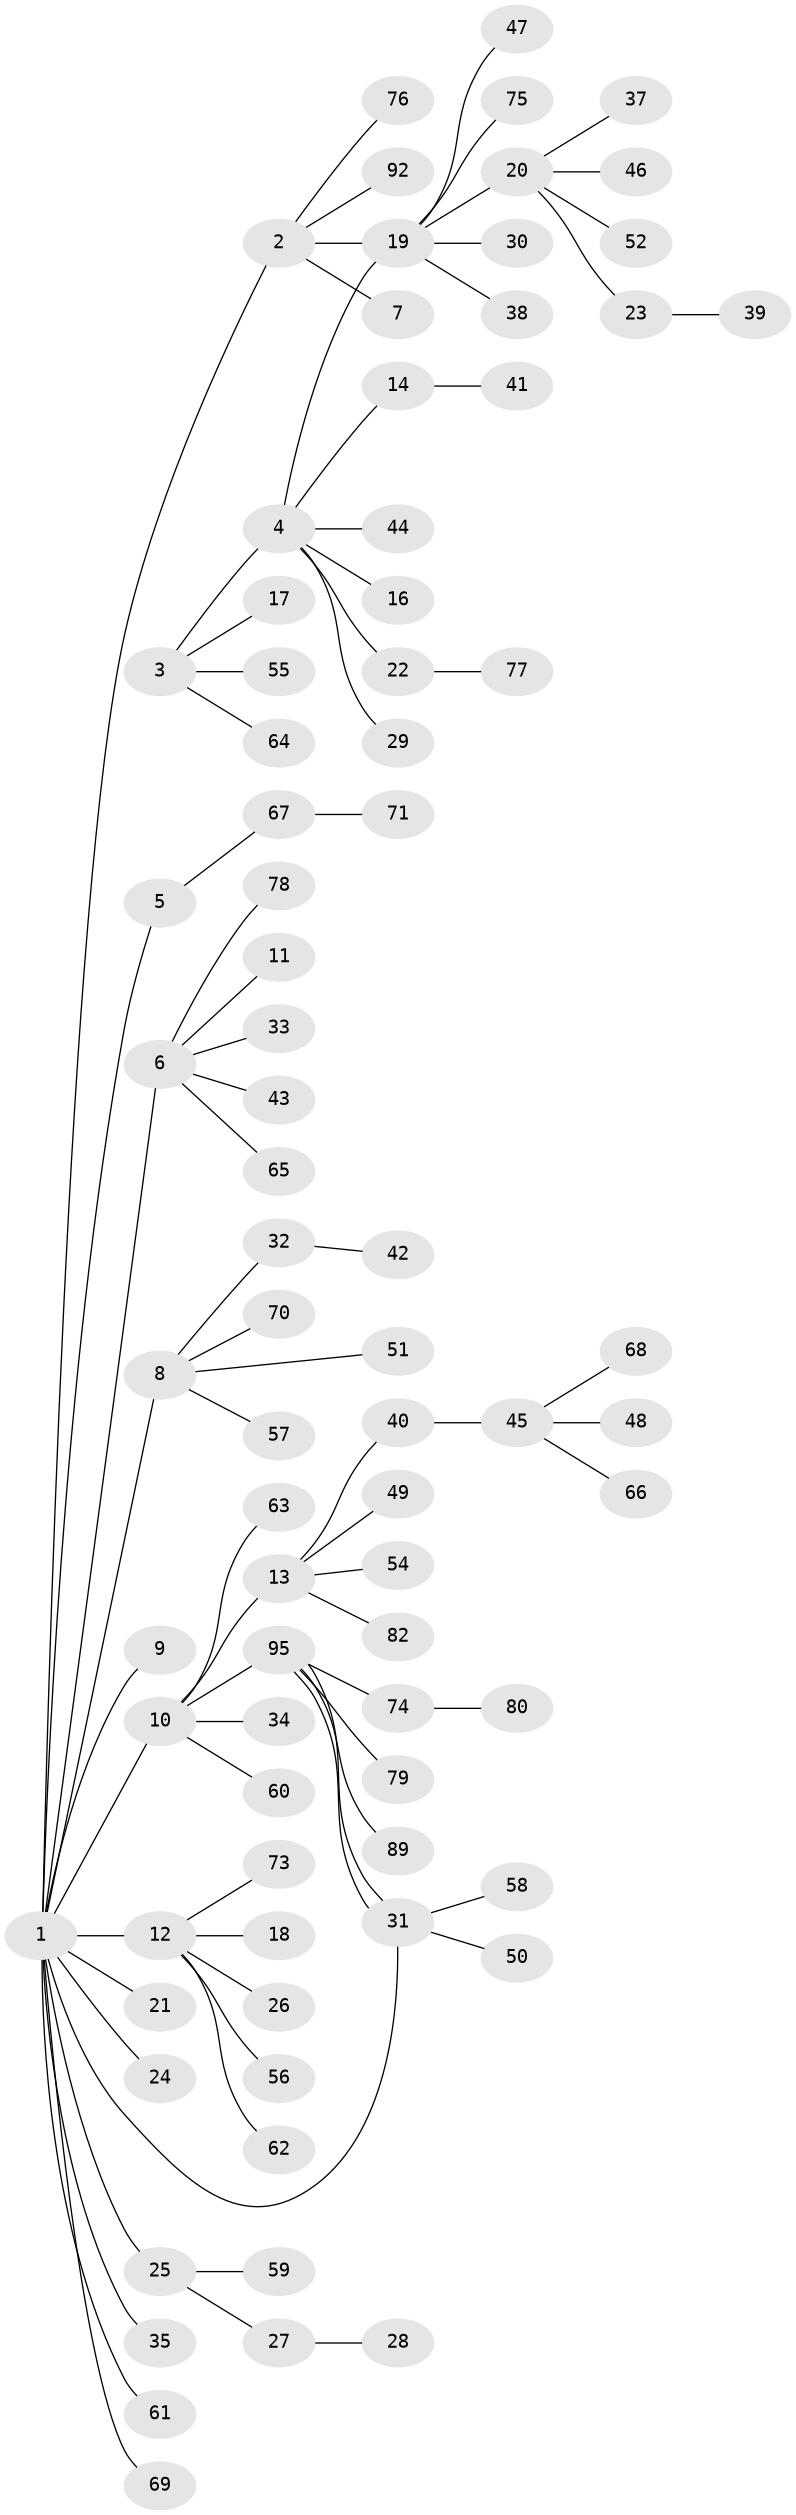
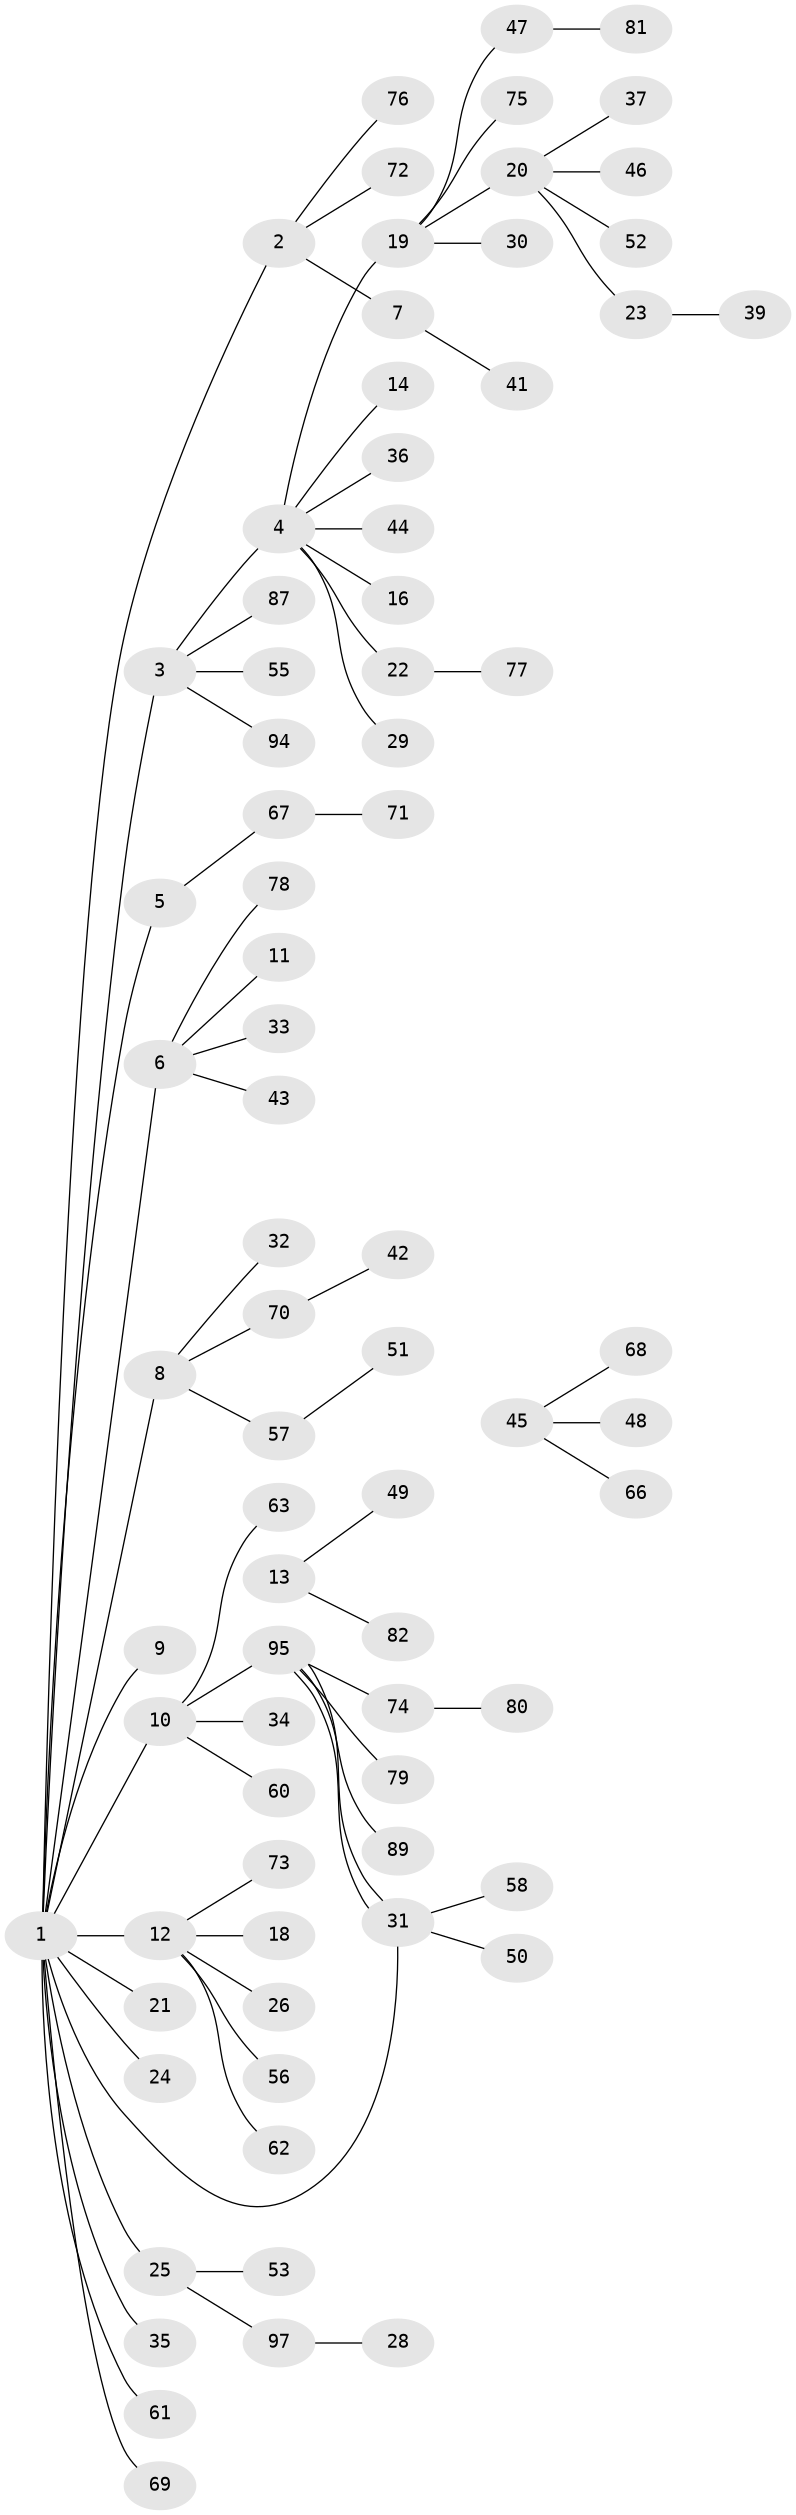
none -> (636, 29)
(398, 172) -> (398, 172)
(339, 243) -> none
(517, 315) -> none
(458, 386) -> (458, 350)
none -> (398, 457)
(279, 600) -> (279, 600)
(279, 743) -> (279, 743)
(279, 1171) -> none
none -> (88, 1211)
(339, 1249) -> (338, 1285)
(279, 1363) -> (339, 1394)
(398, 1423) -> none
(398, 1566) -> none
(221, 1647) -> none
(279, 2272) -> (279, 2272)
(279, 2343) -> (279, 2343)
